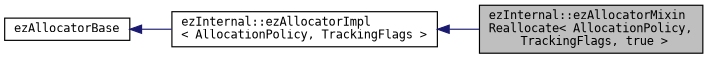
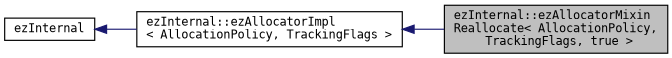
(67, 29) -> (50, 29)
